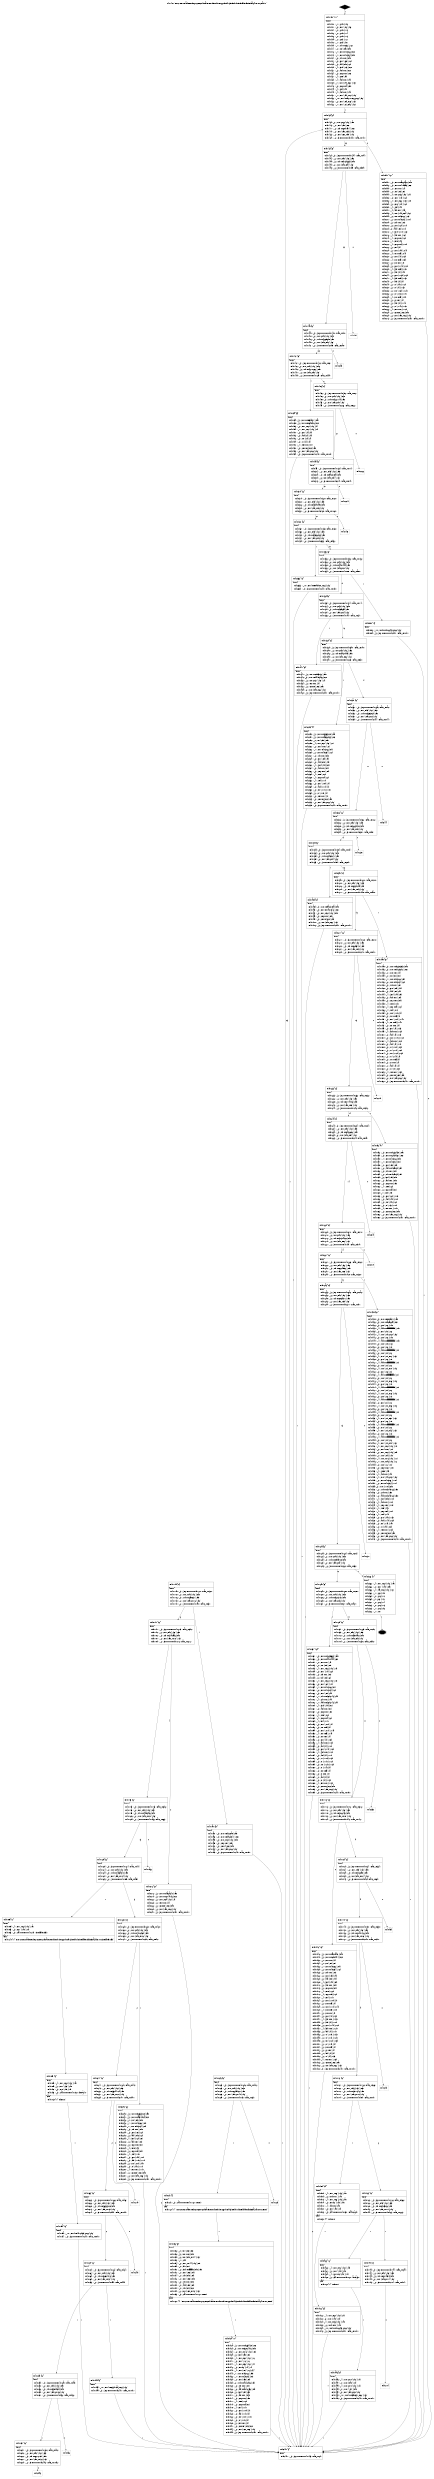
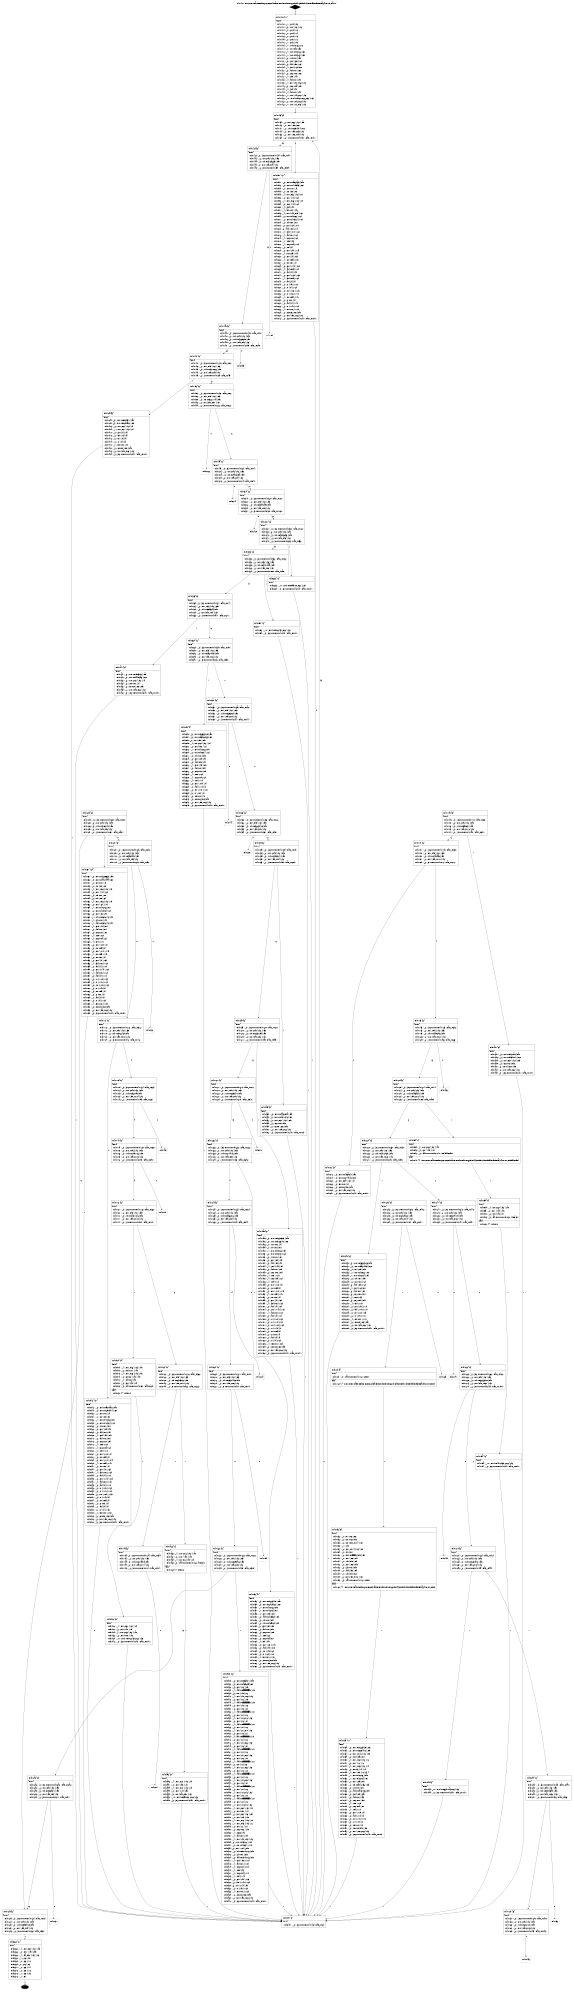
(337, 1575) -> (78, 1346)
